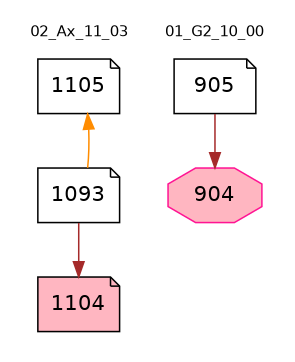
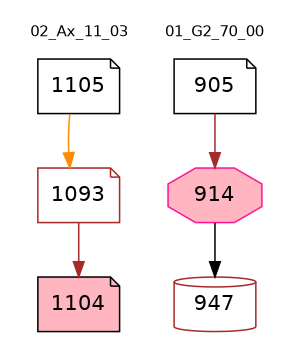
(215, 33) -> (215, 33)
(89, 149) -> (69, 133)
(79, 195) -> (79, 195)
(215, 195) -> (215, 195)
none -> (215, 304)
